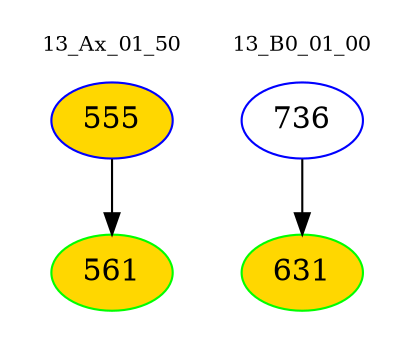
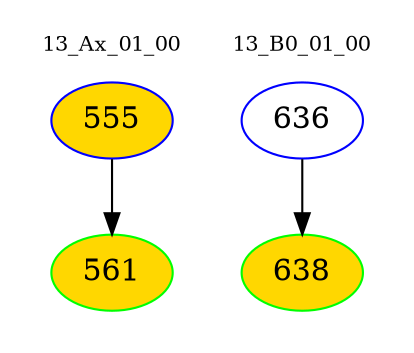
(112, 45) -> (112, 45)
(302, 120) -> (302, 120)
(302, 273) -> (302, 273)
